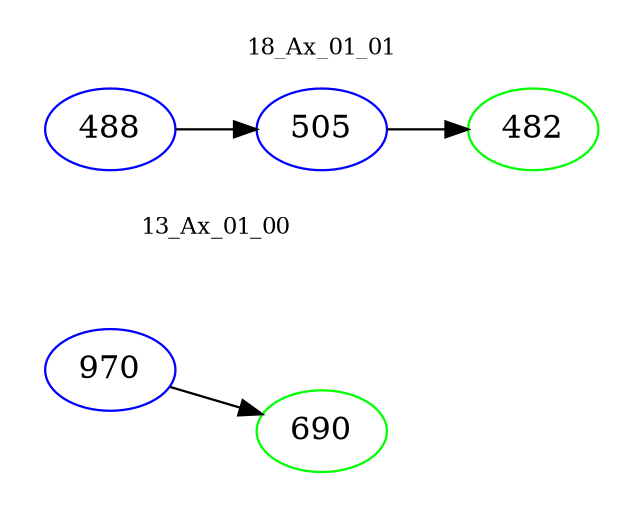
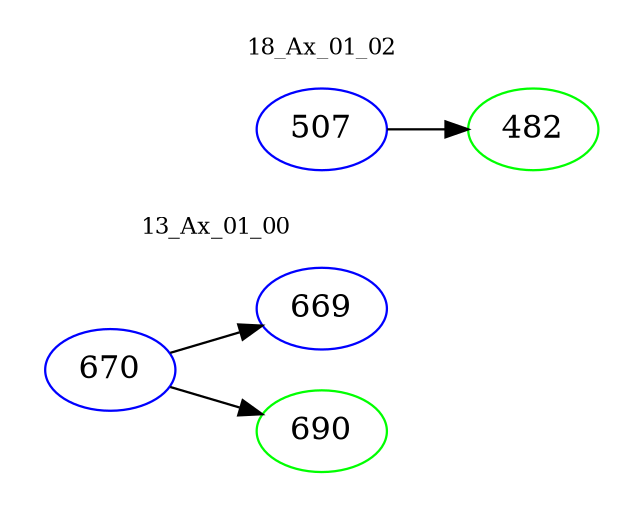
(322, 49) -> (322, 49)
(110, 129) -> none
(322, 129) -> (322, 129)
none -> (322, 309)
(110, 370) -> (110, 370)
